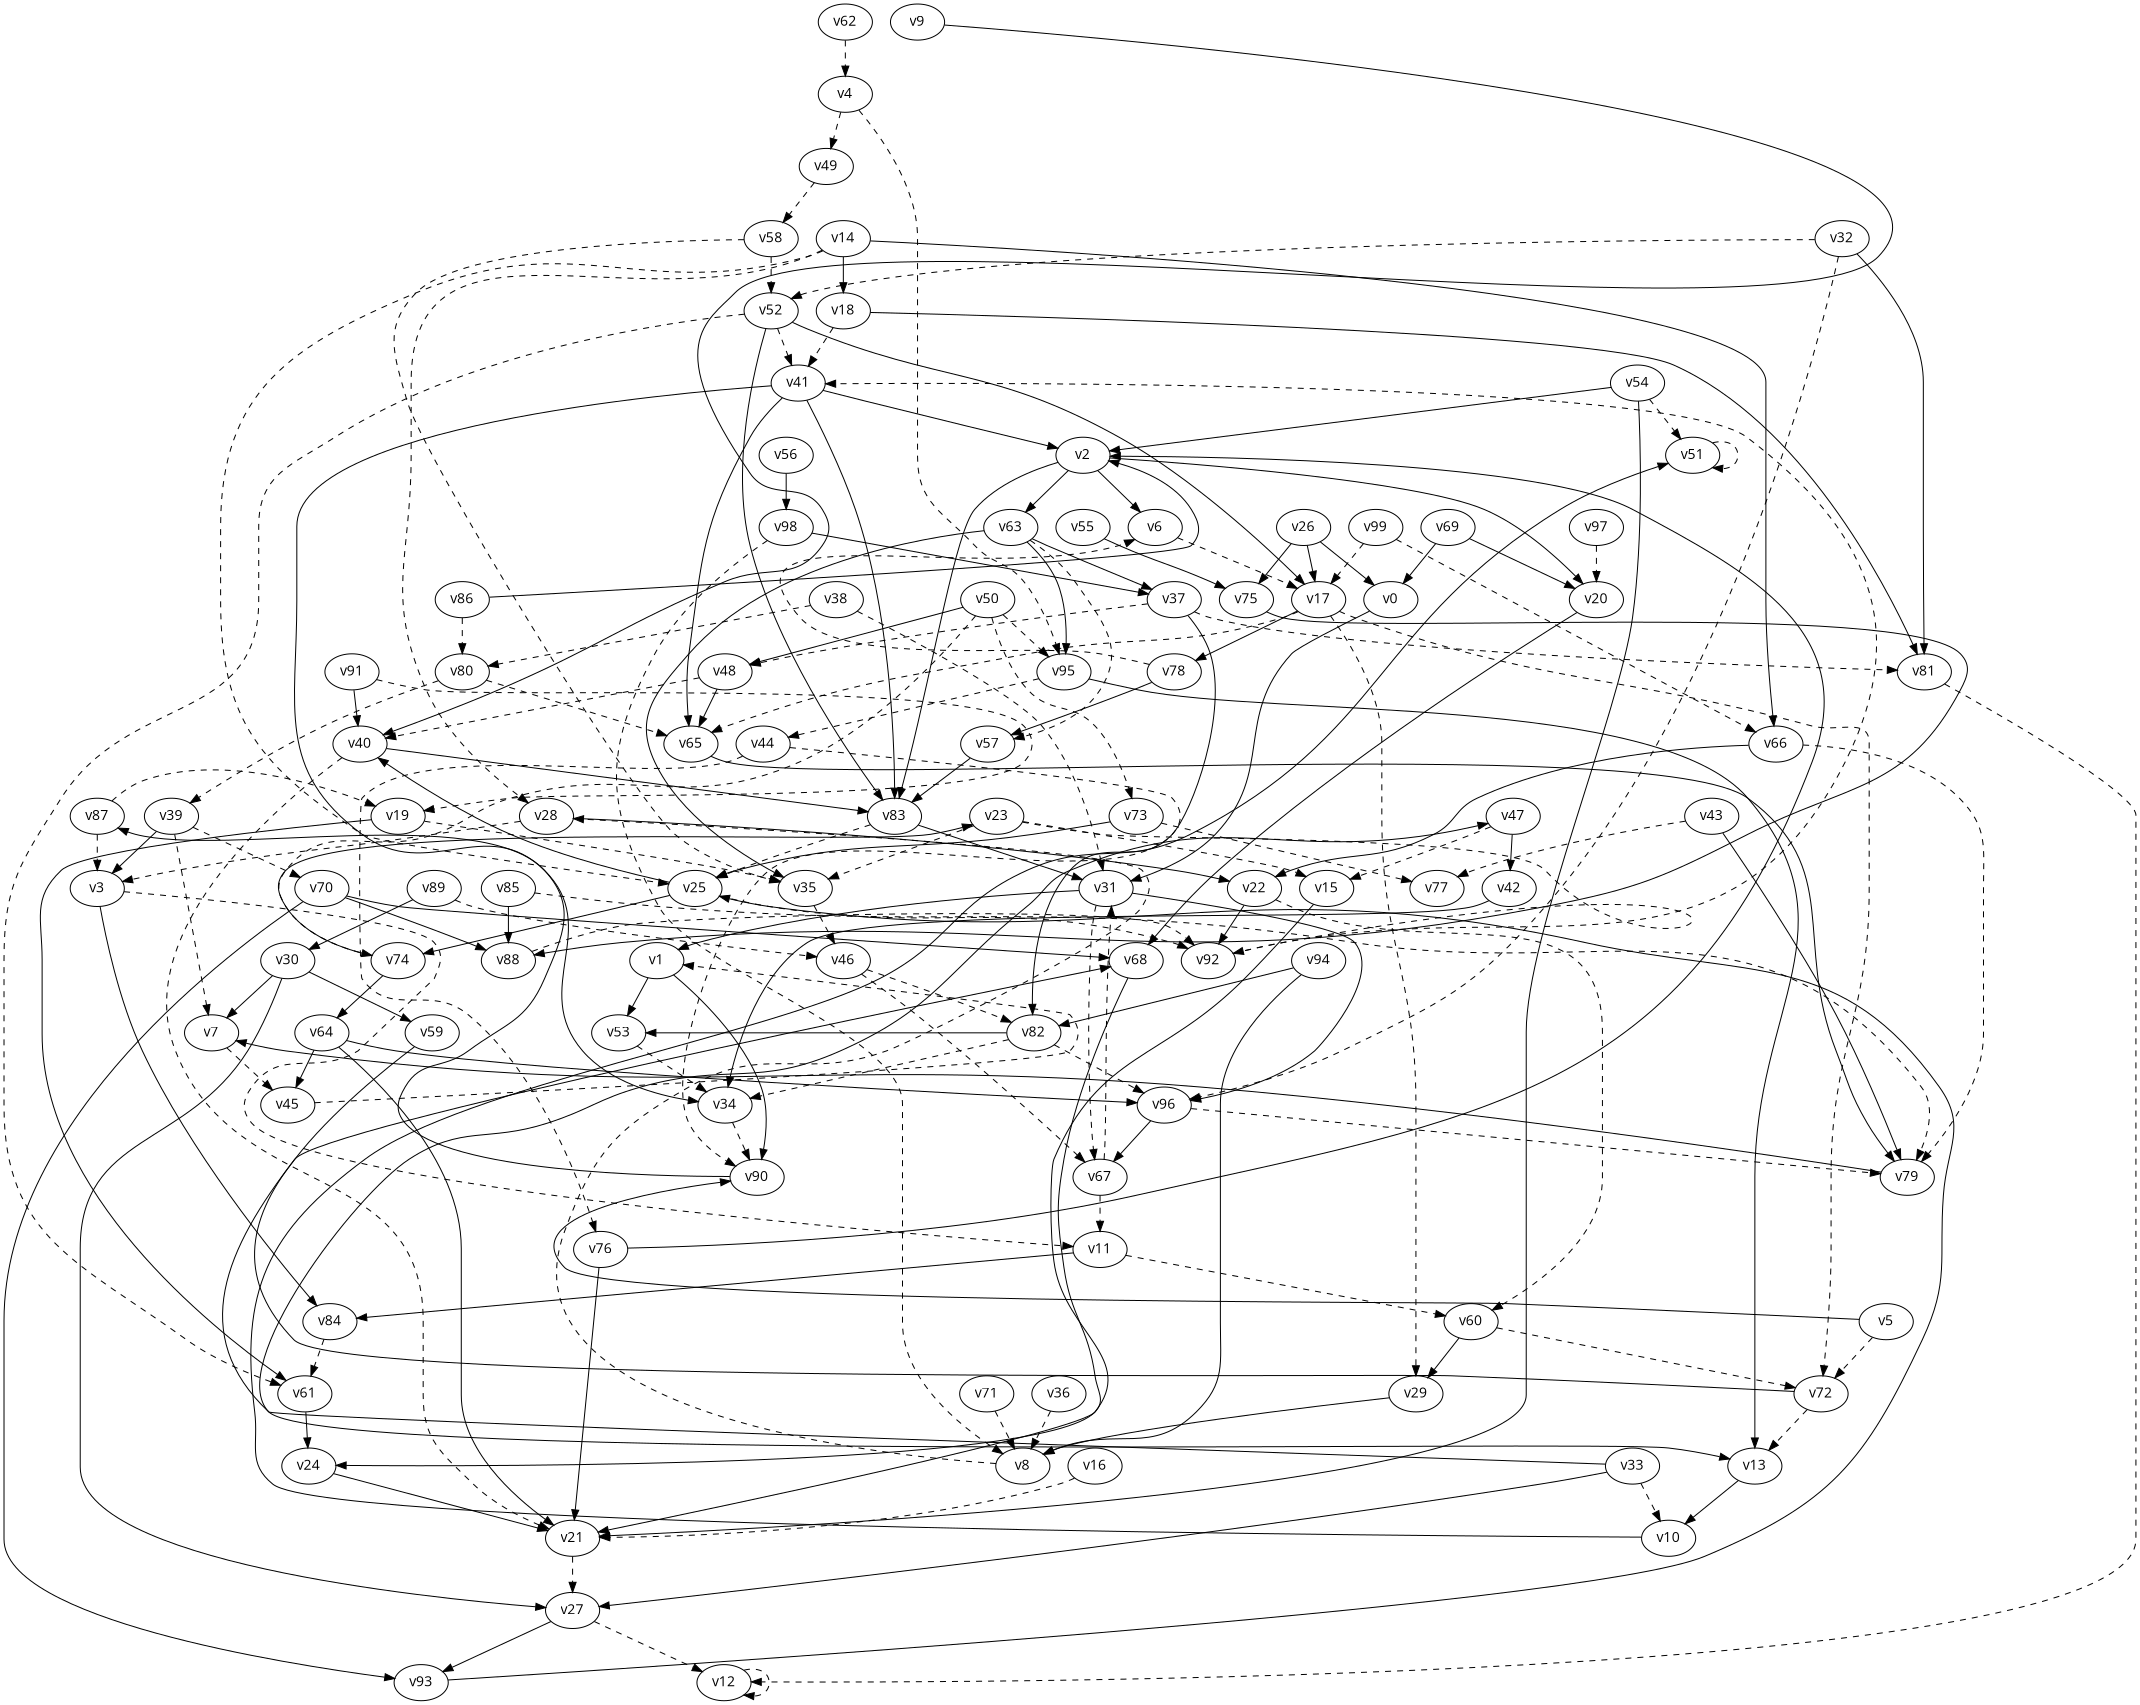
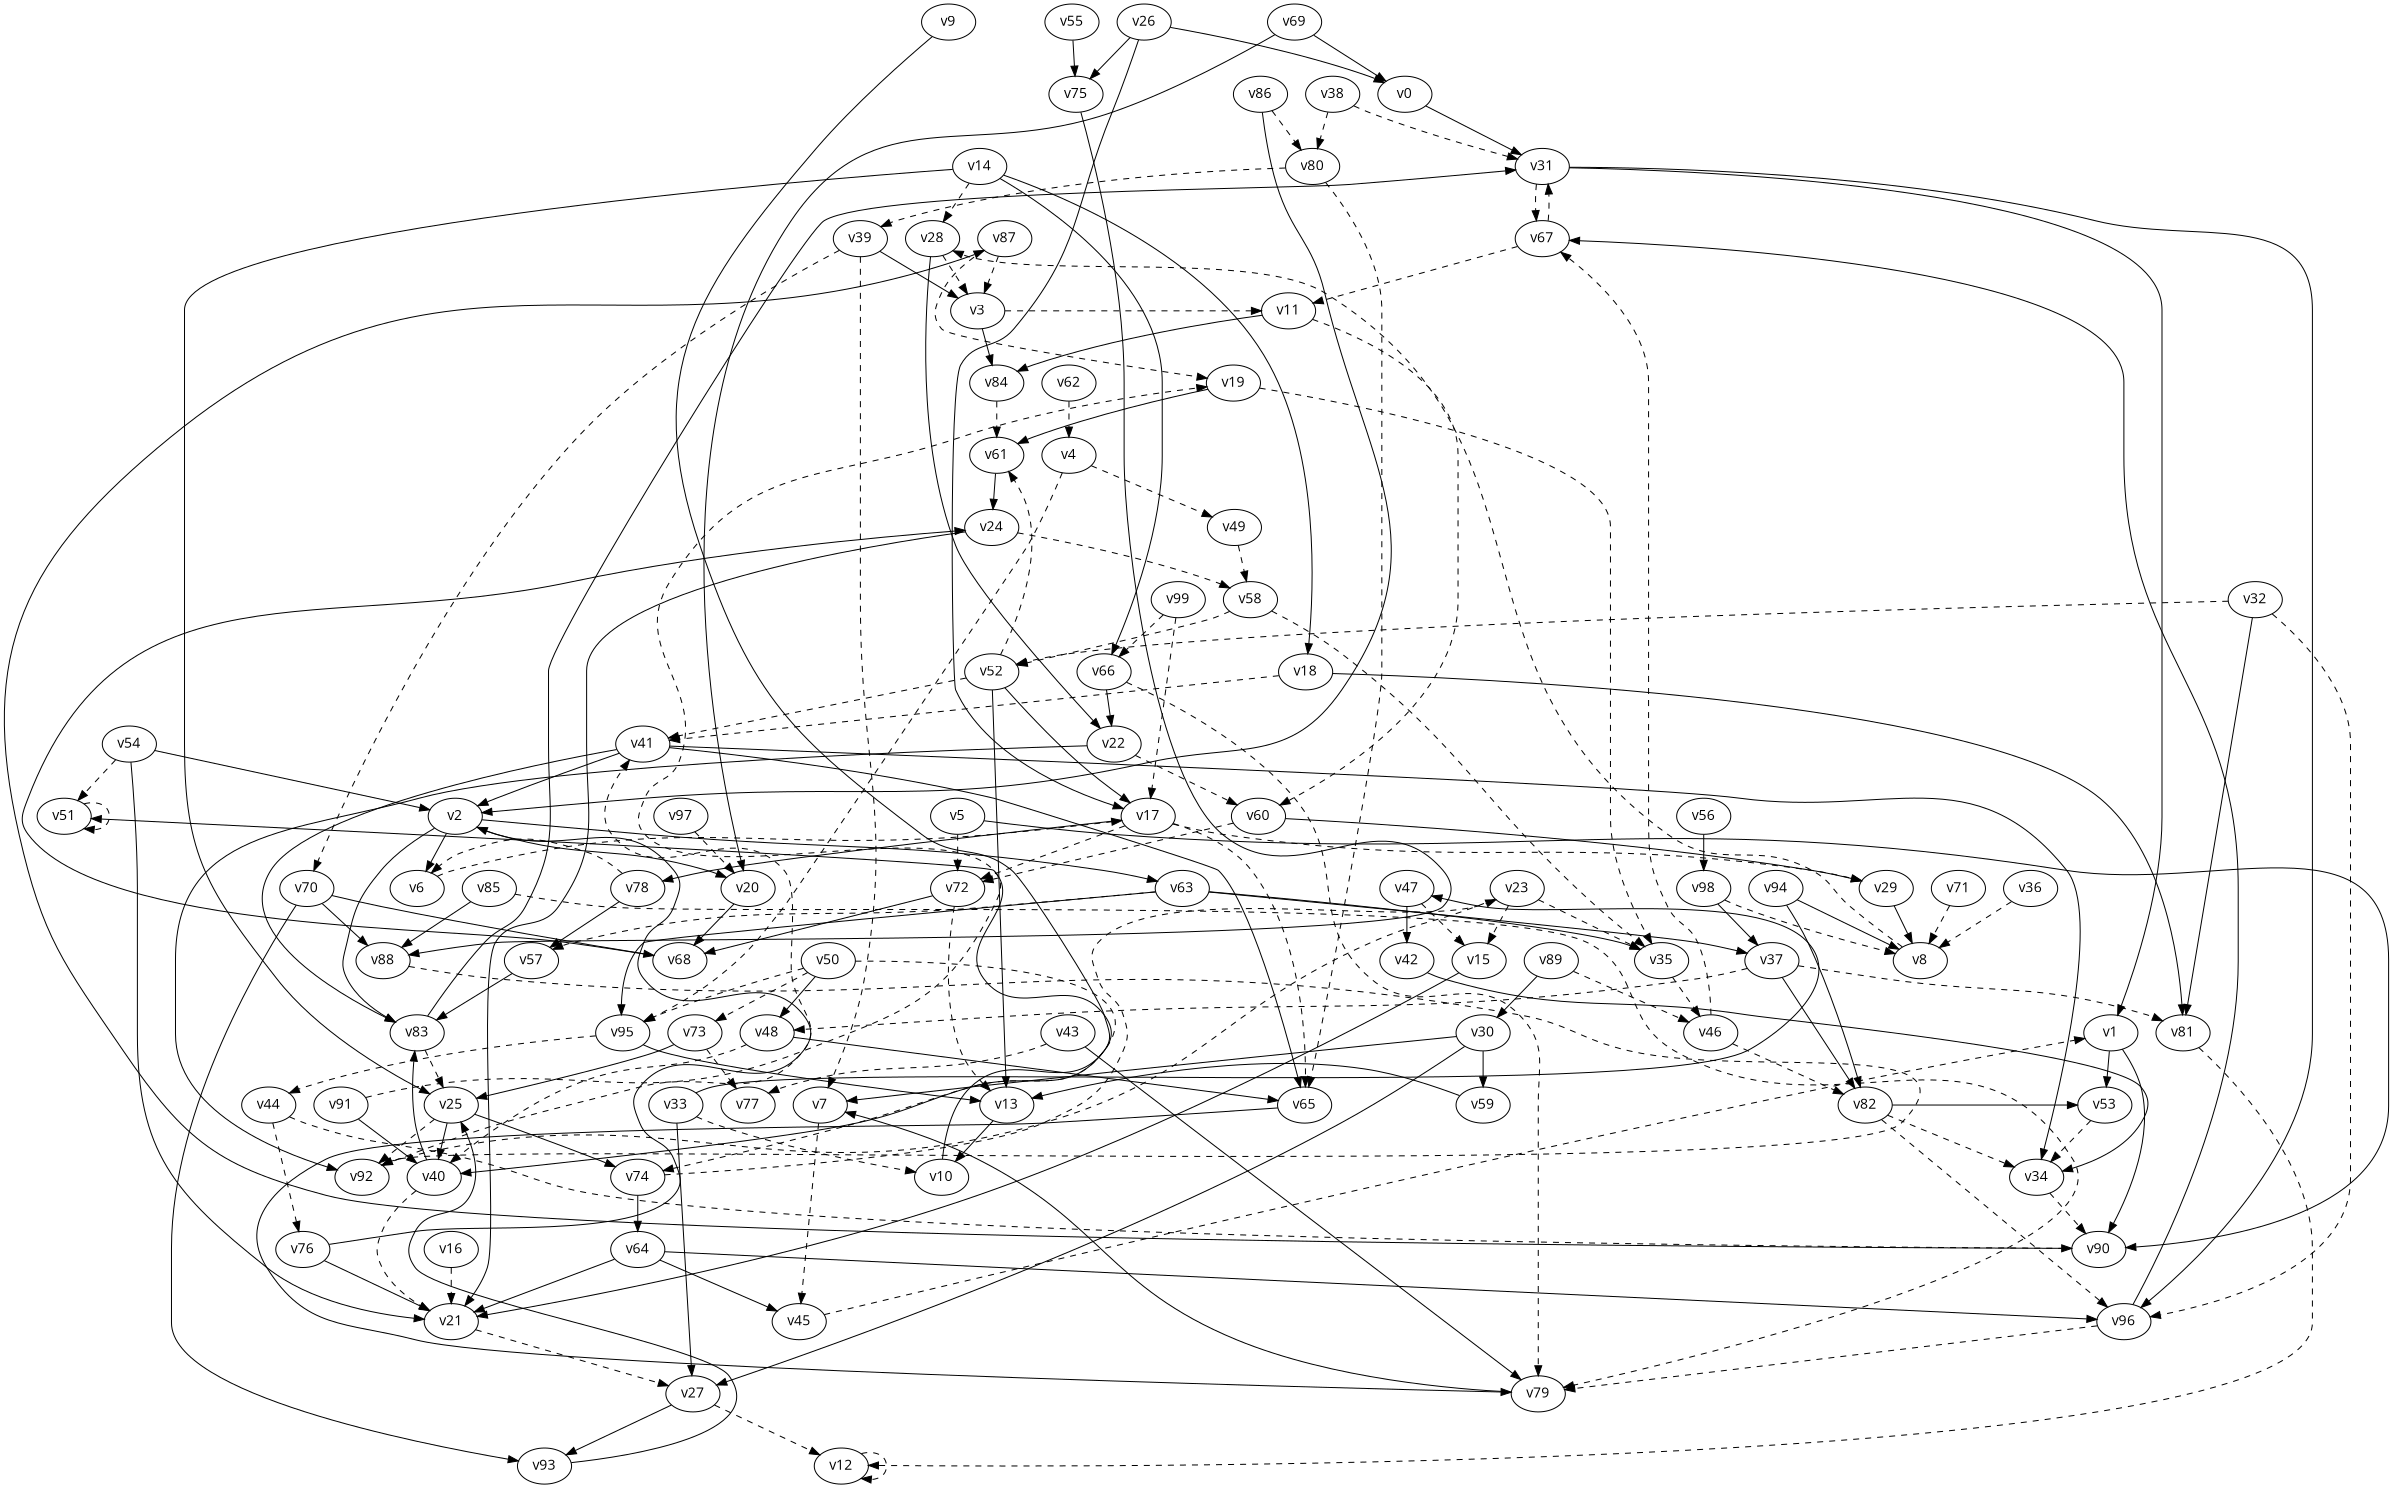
(223, 487) -> (185, 352)
none -> (1120, 554)
(755, 562) -> (998, 845)
(573, 837) -> (1127, 1040)
